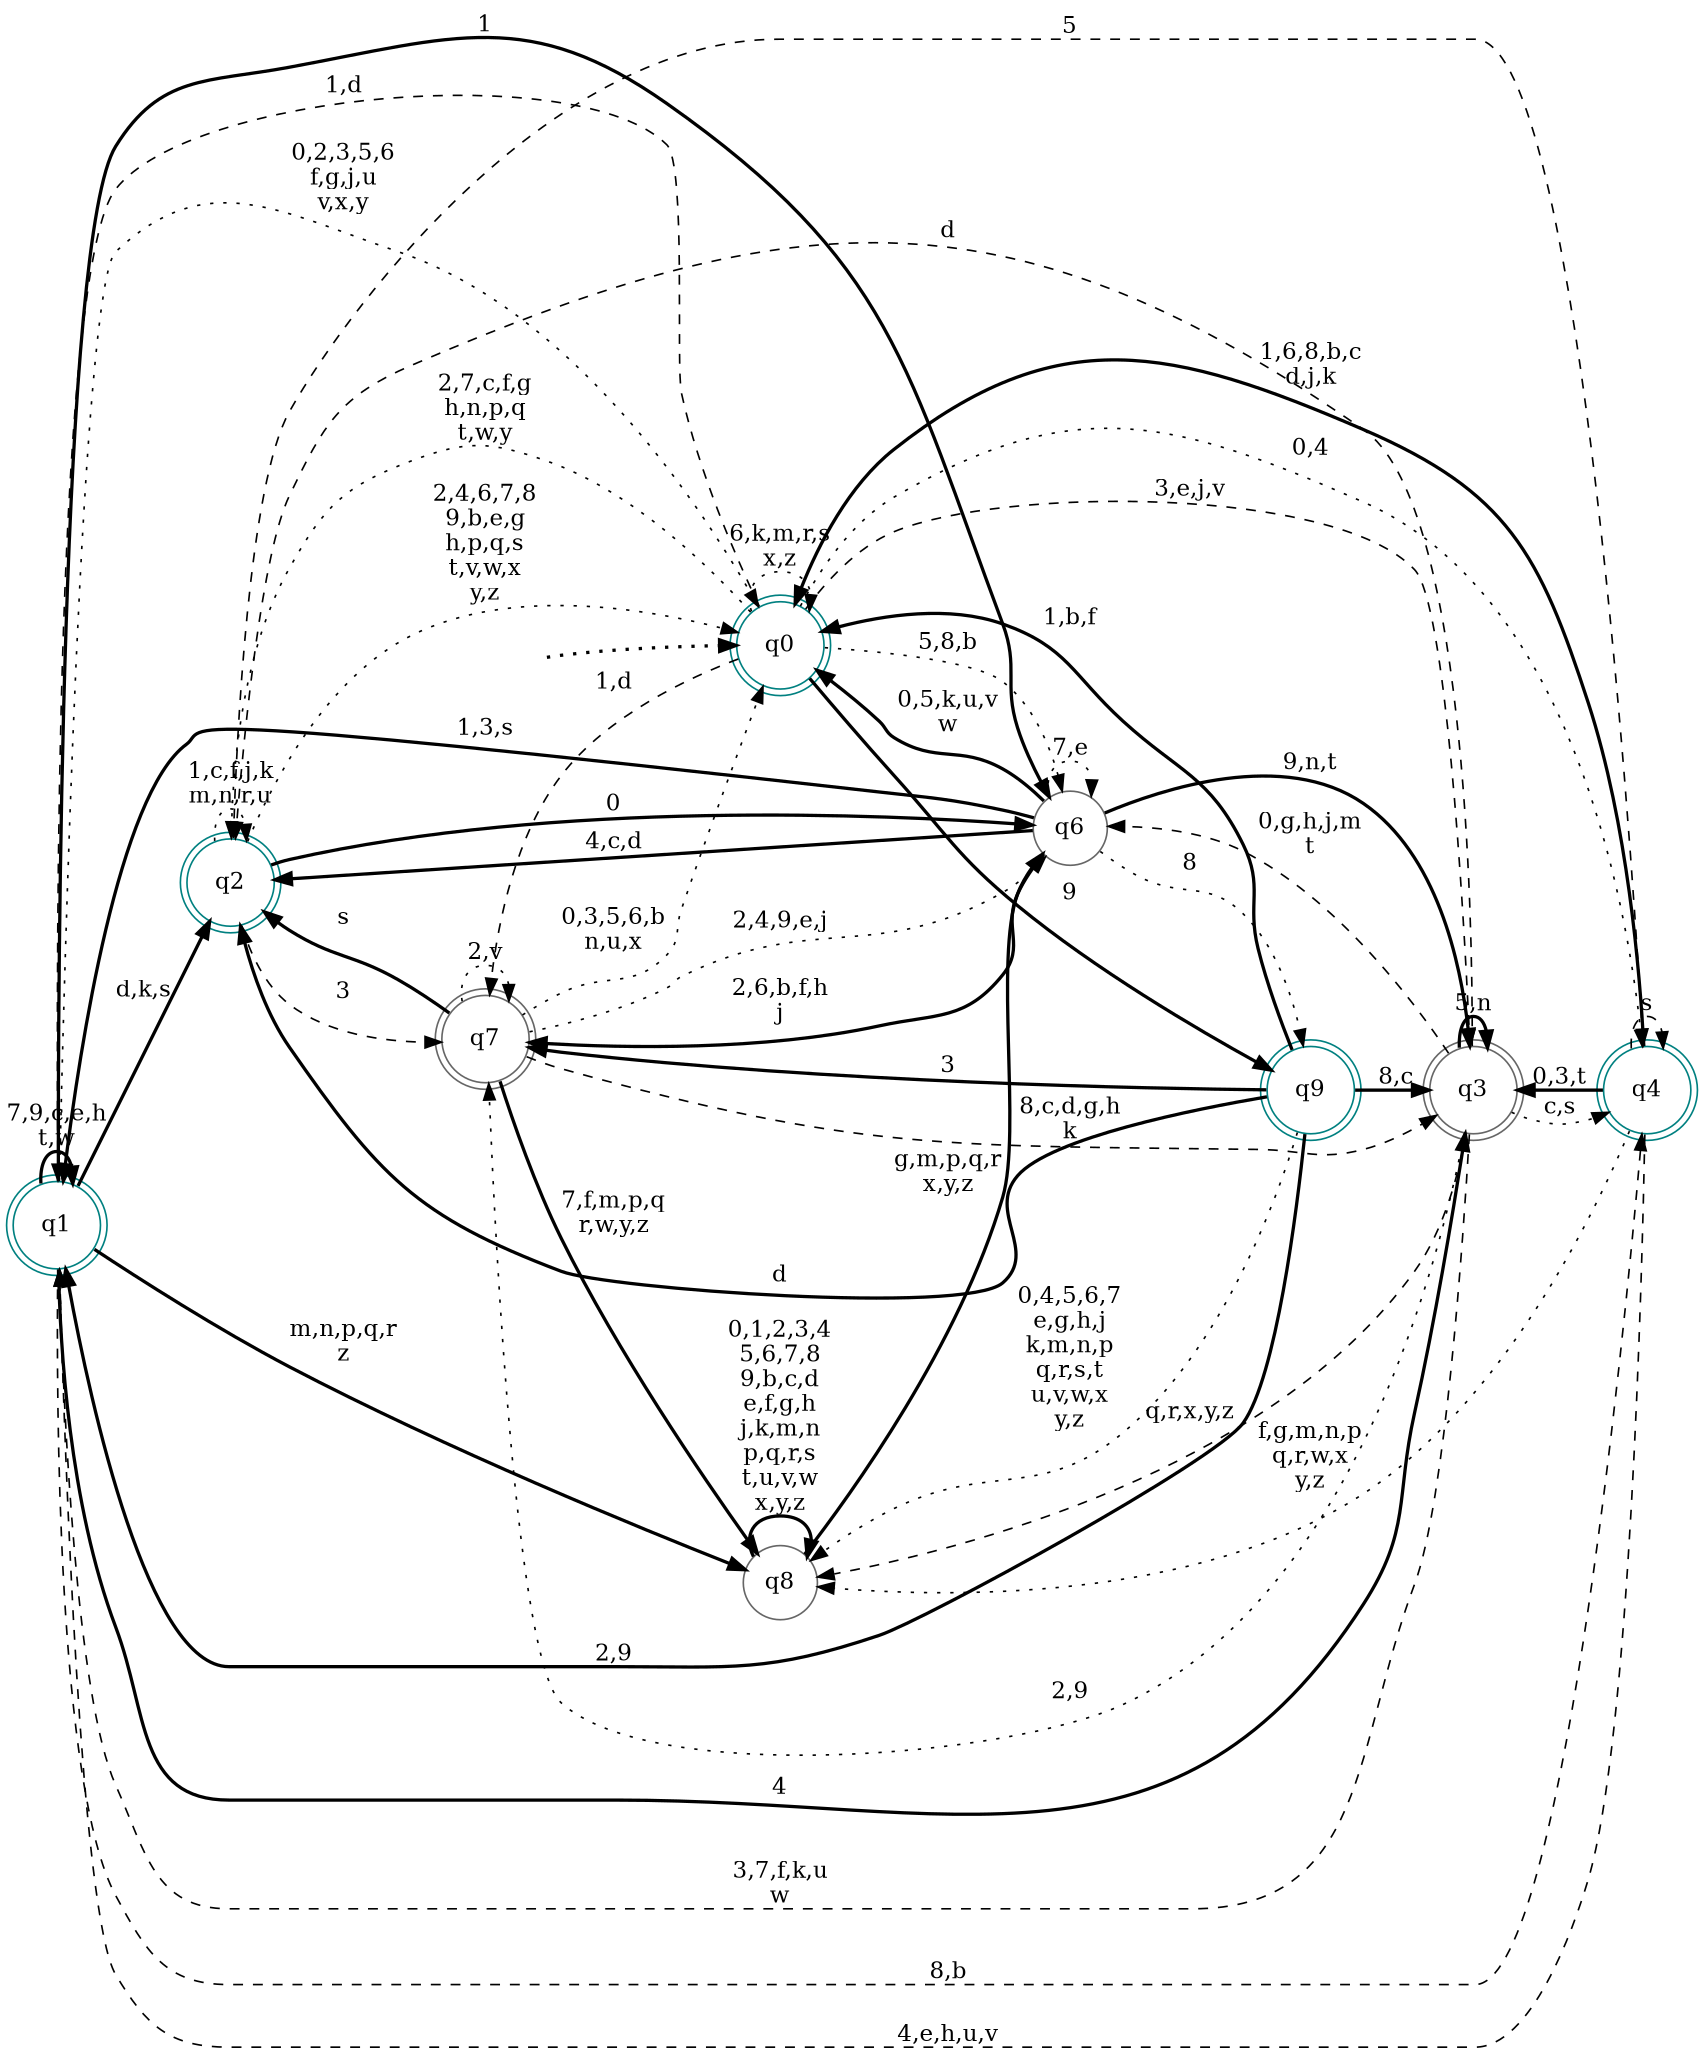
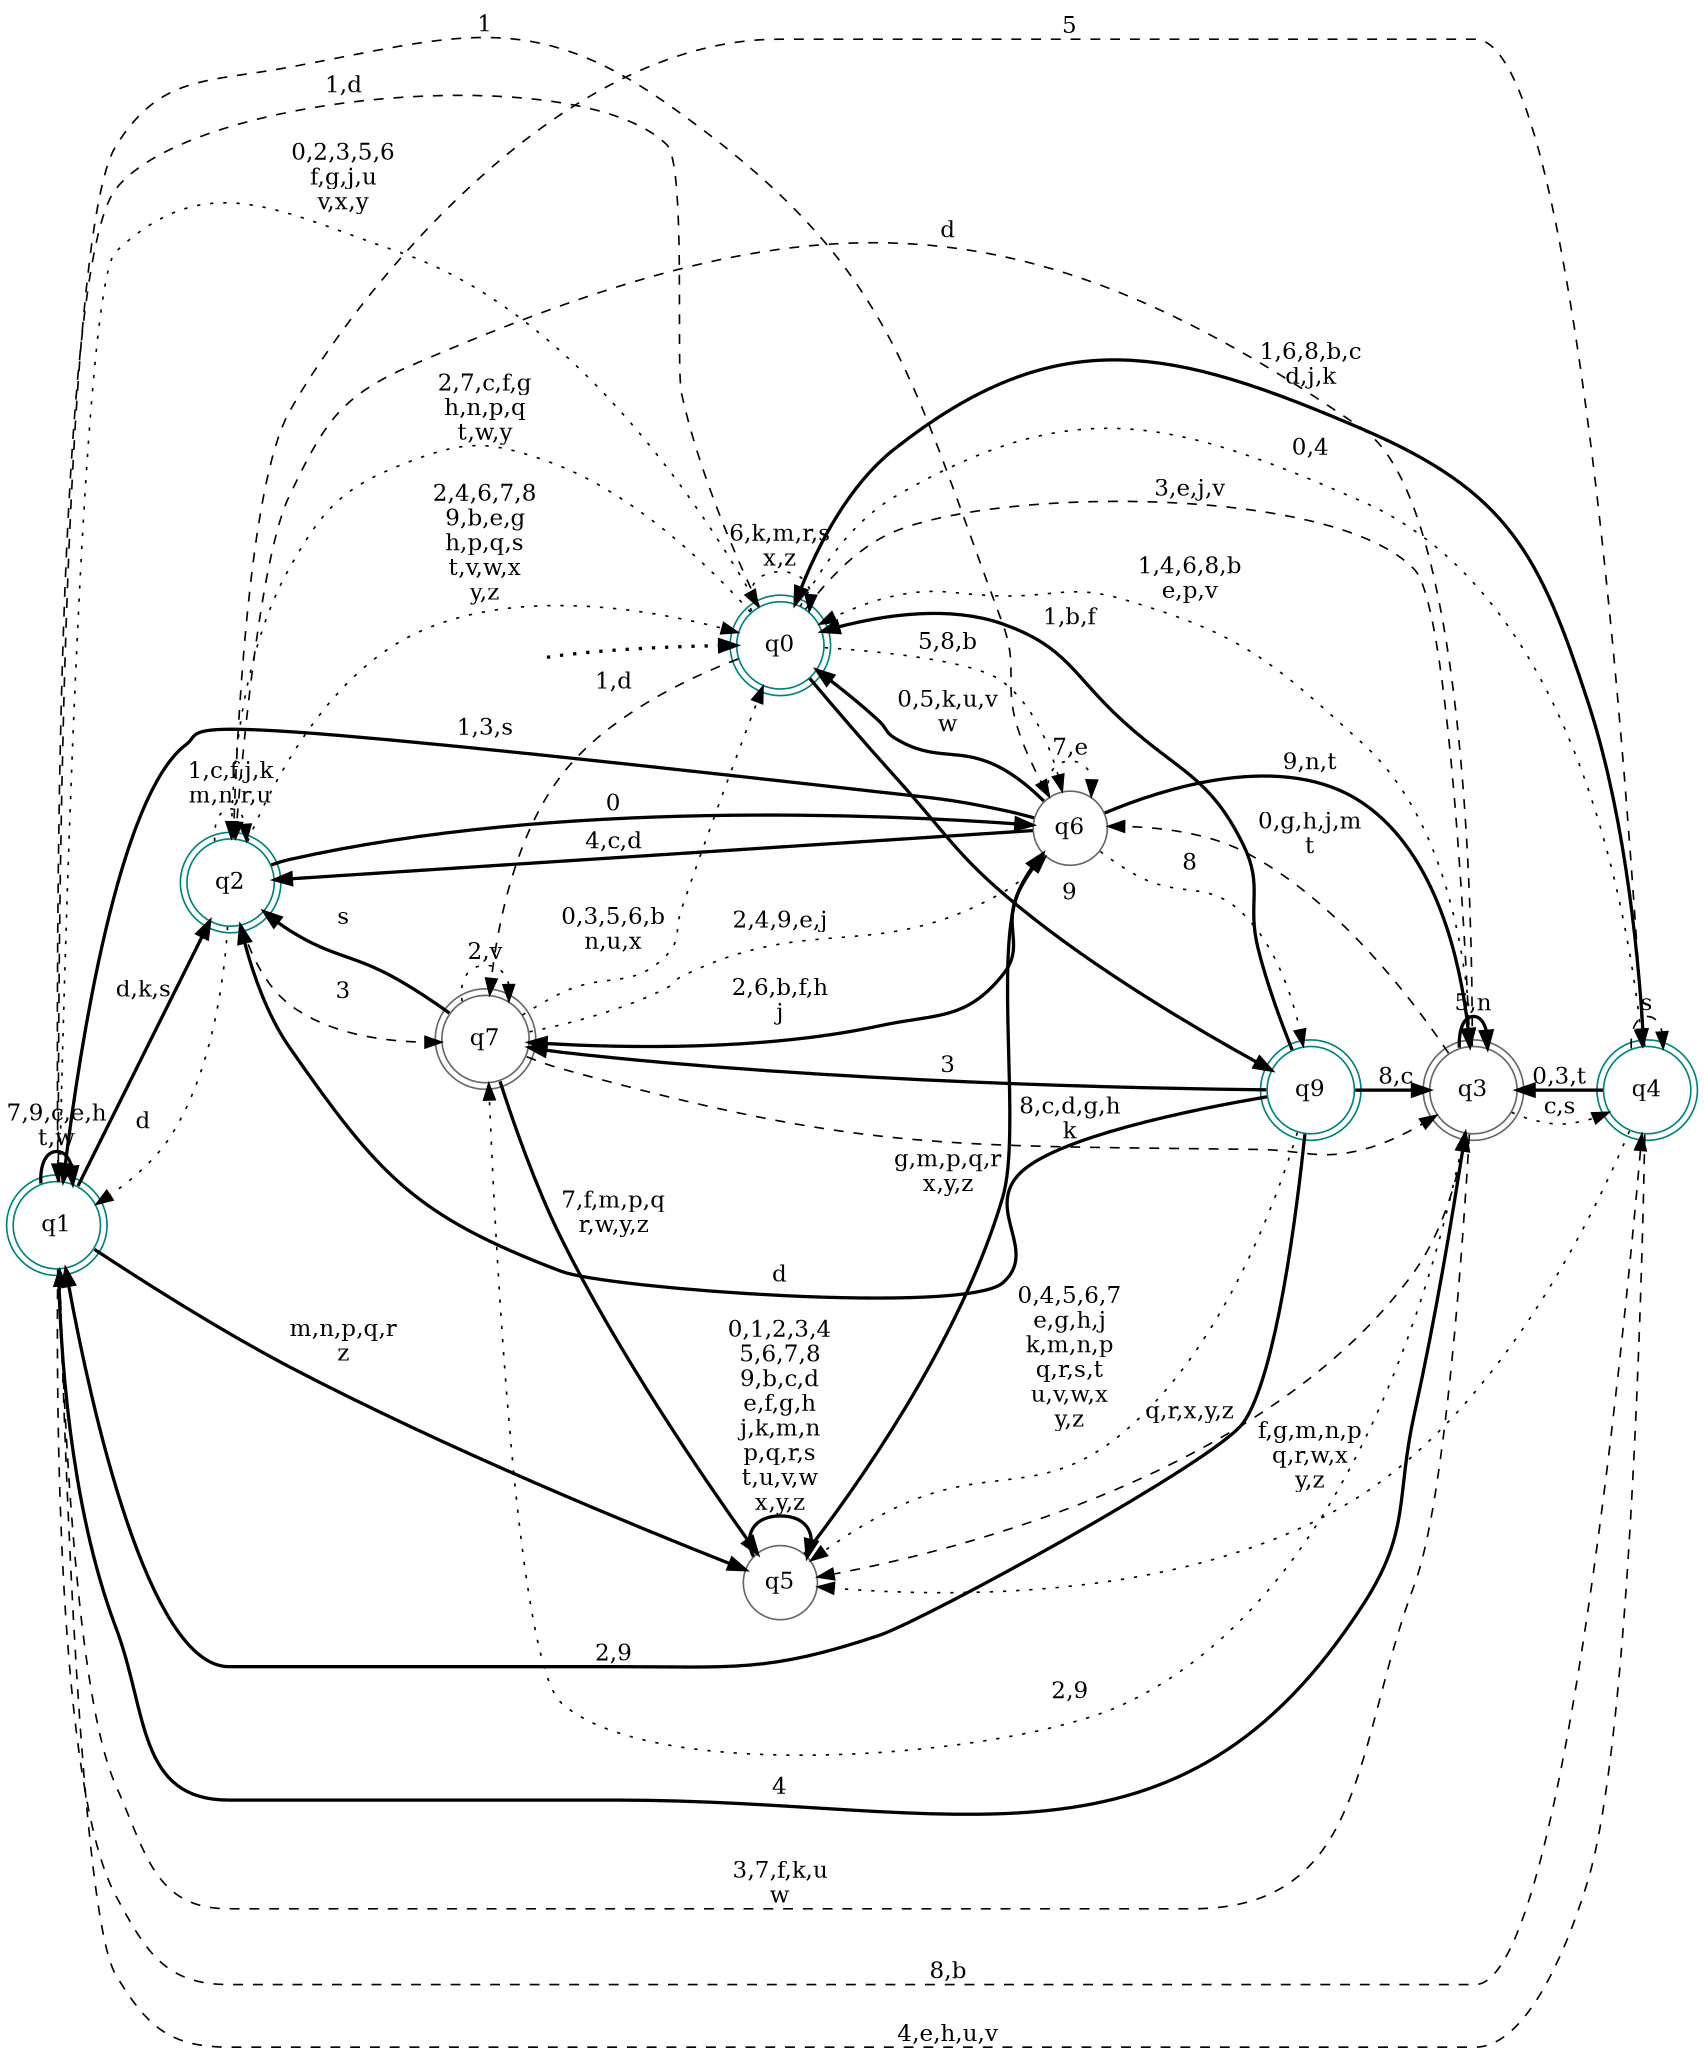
(267, 71) -> (267, 71)
none -> (1268, 664)
none -> (199, 1076)
(780, 1583) -> (780, 1583)
